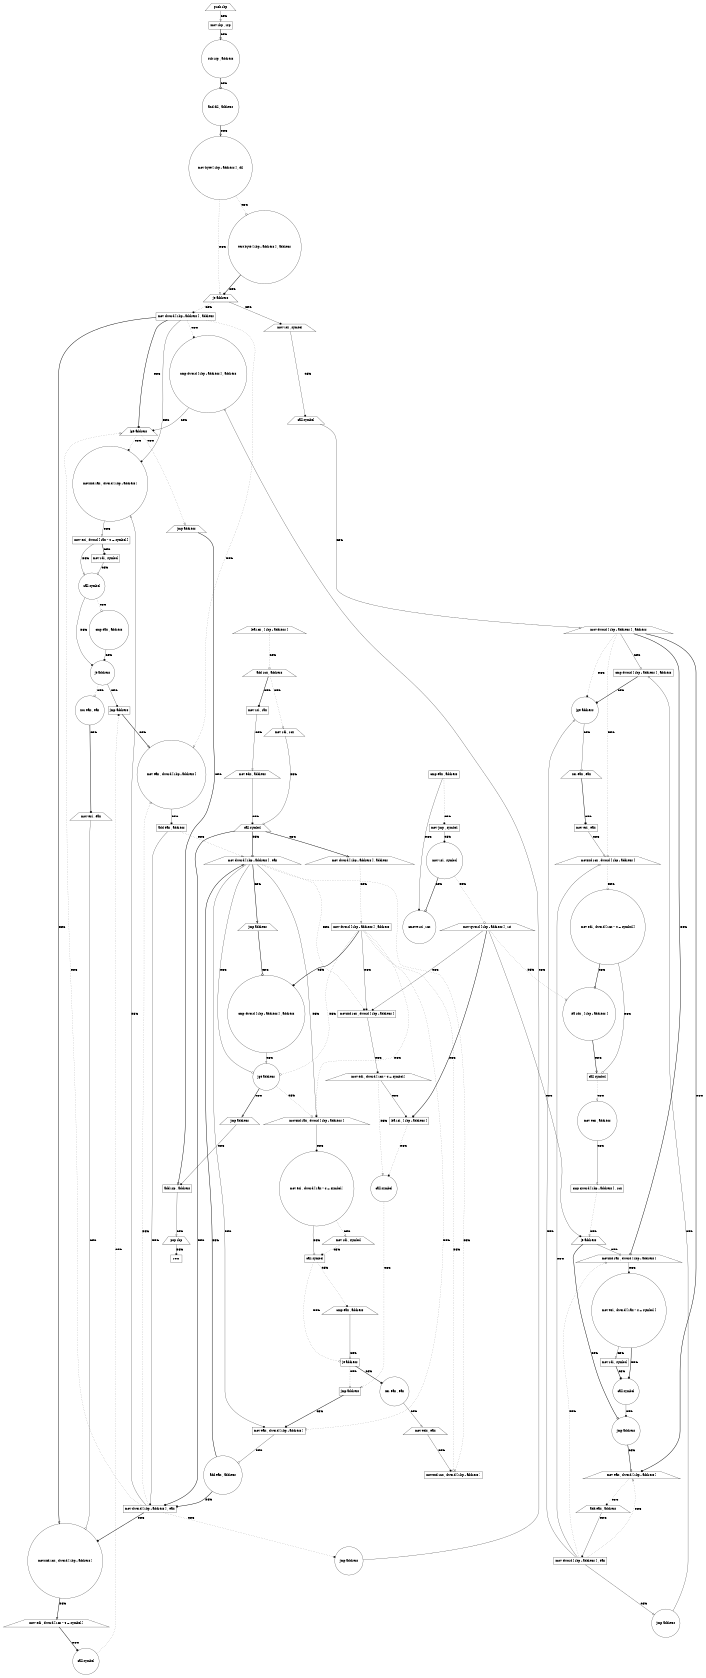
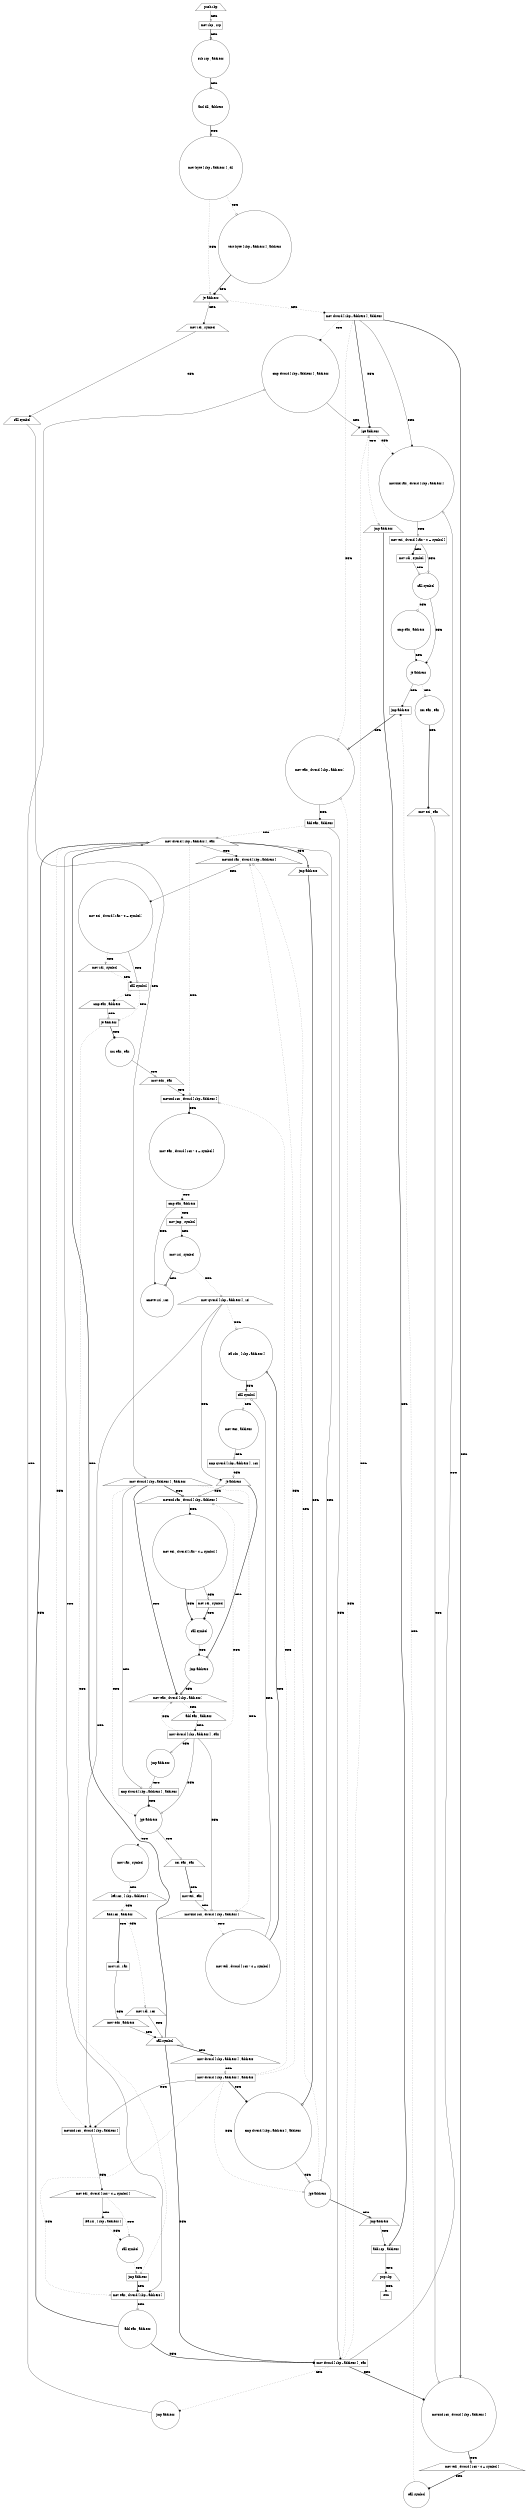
(460, 1028) -> none
none -> (187, 1151)
(177, 1214) -> (386, 2262)
none -> (130, 1863)
